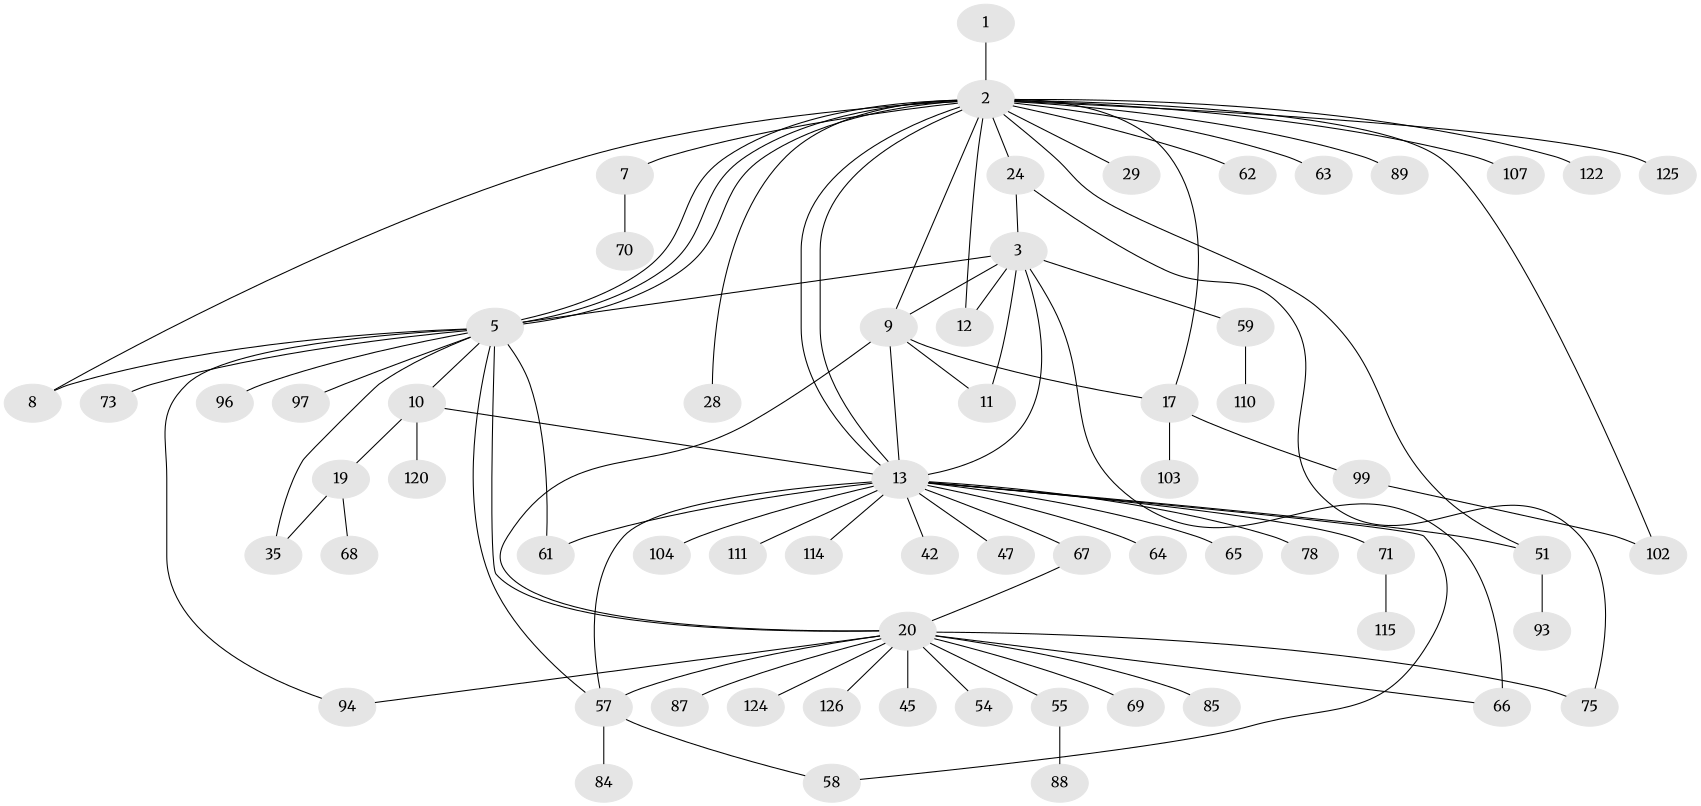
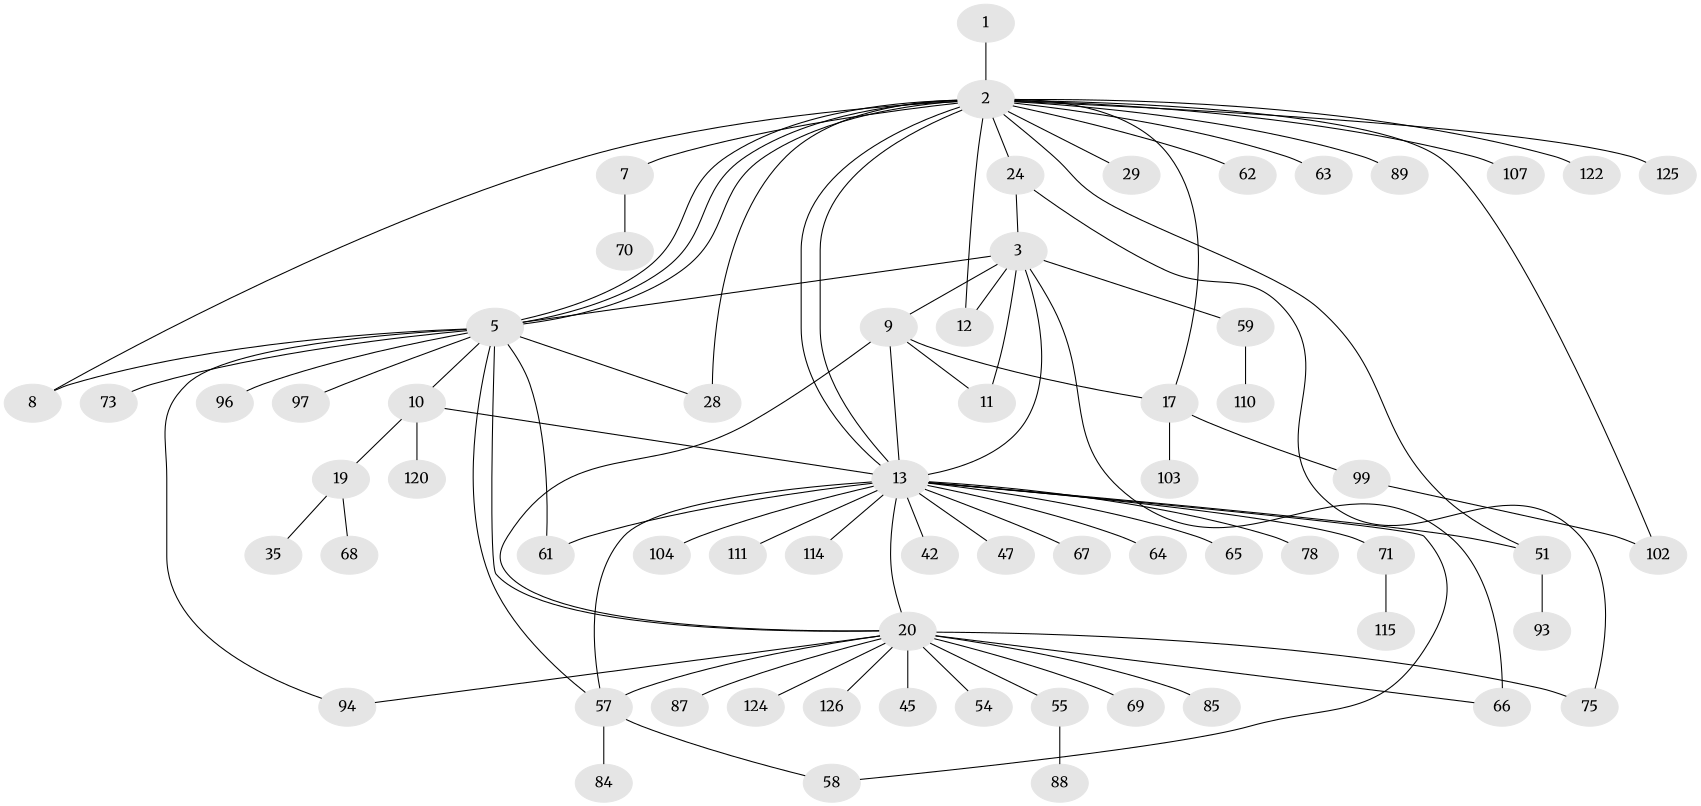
(937, 213) -> none
(348, 414) -> (604, 365)
(996, 595) -> (891, 556)
